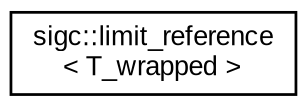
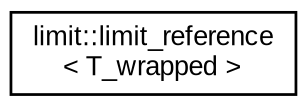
(153, 53) -> (153, 53)
